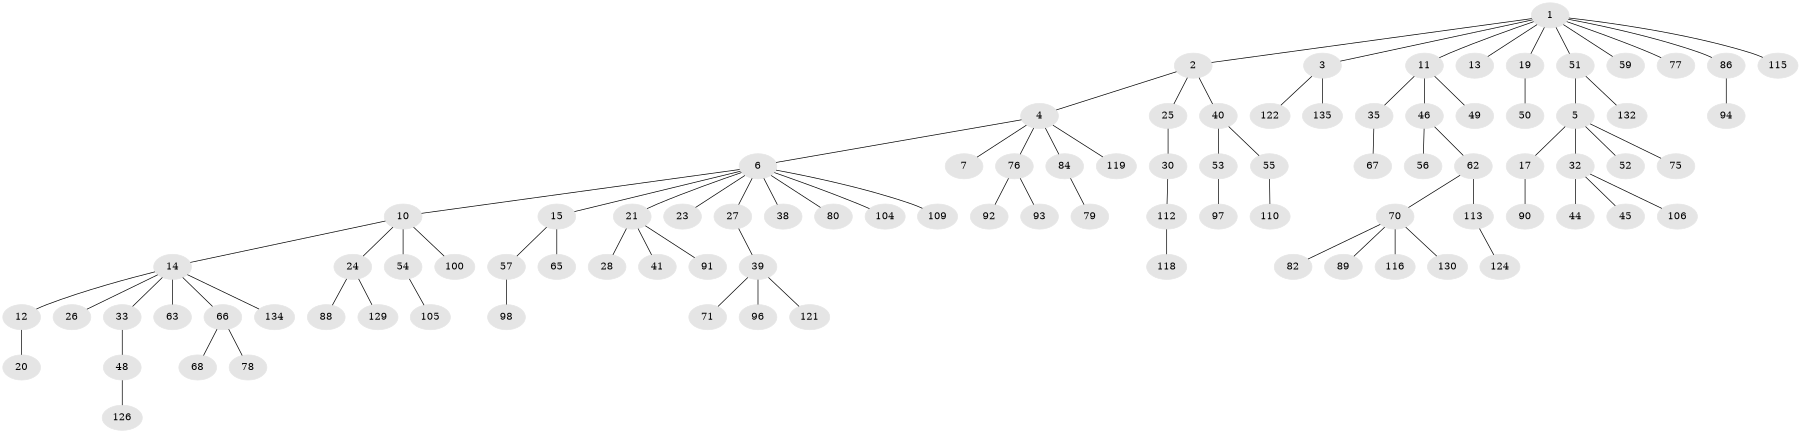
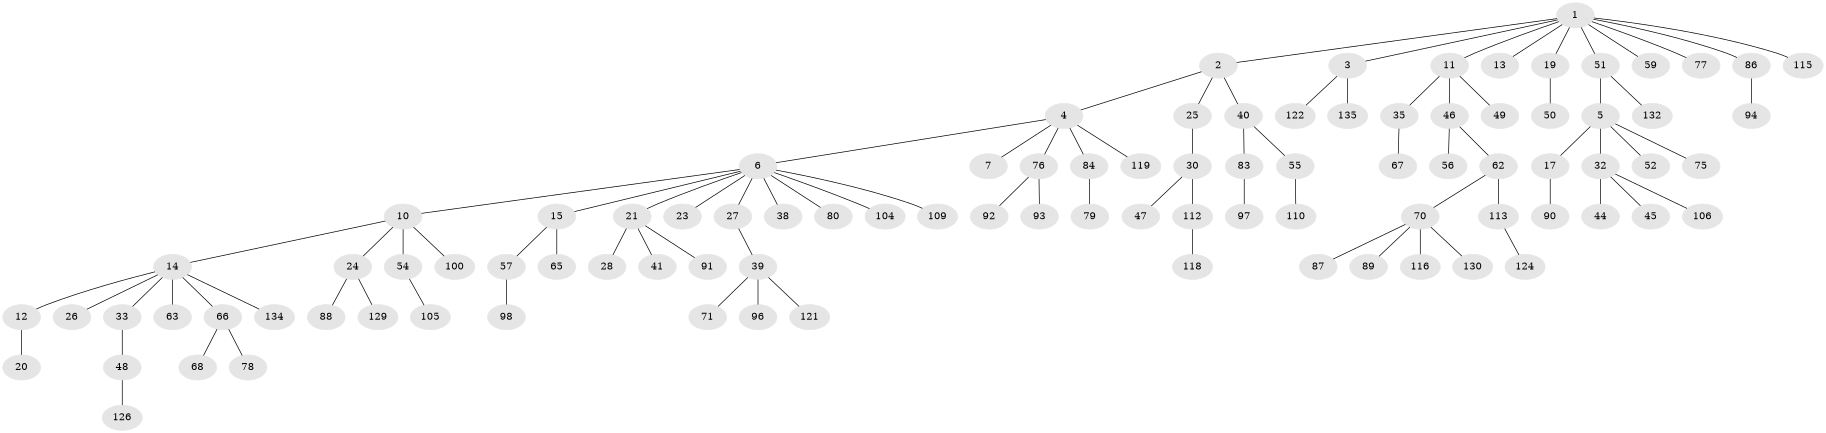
(1218, 166) -> (1244, 166)
none -> (1141, 217)
(1293, 267) -> (1318, 267)
